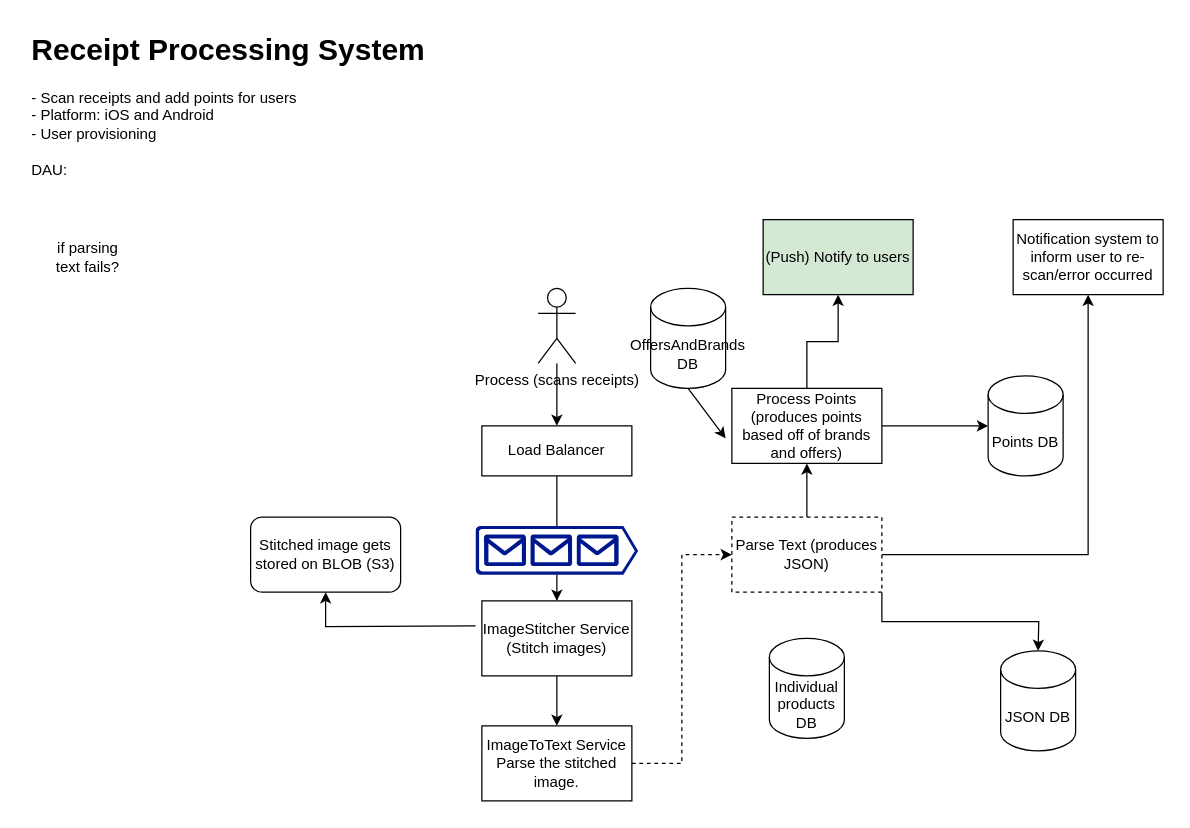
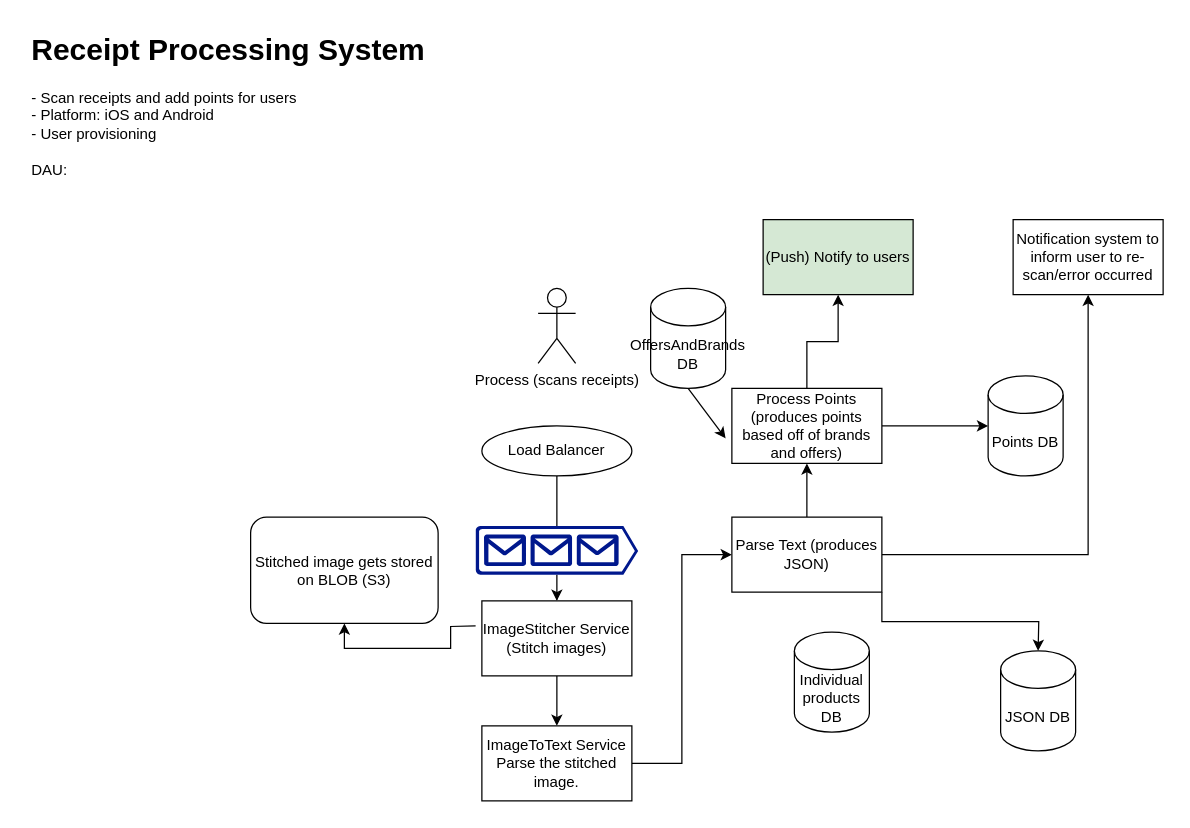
(88, 257) -> none
(557, 390) -> none
(557, 451) -> (557, 451)
(326, 554) -> (344, 570)
(807, 554) -> (807, 554)
(682, 662) -> (682, 662)
(807, 688) -> (832, 682)
